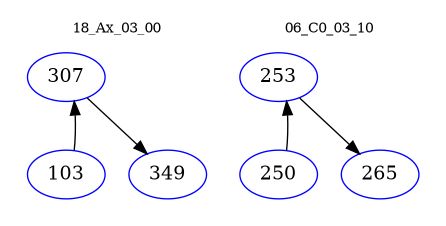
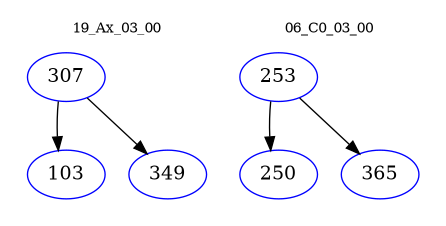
(117, 29) -> (117, 29)
(329, 29) -> (329, 29)
(75, 133) -> (57, 119)
(288, 133) -> (270, 119)
(380, 175) -> (380, 175)
